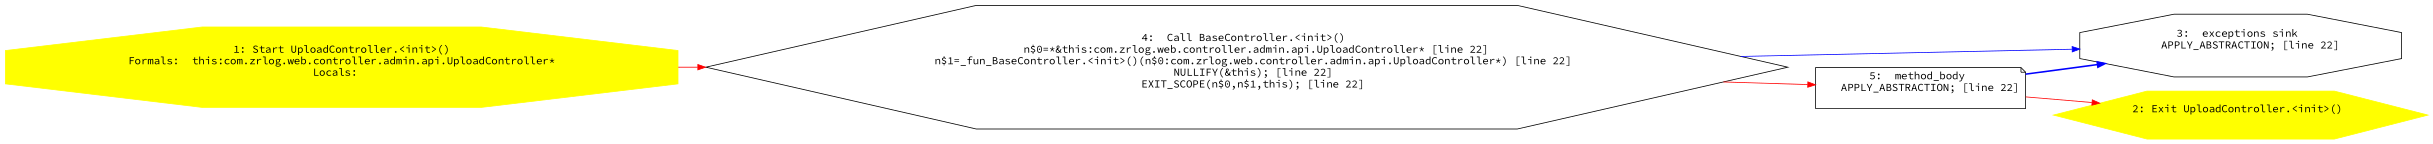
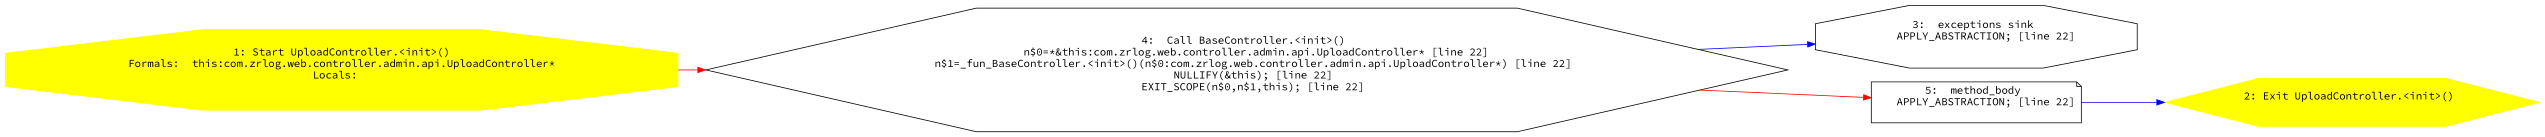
(2062, 69) -> none
(2059, 100) -> (2119, 102)
